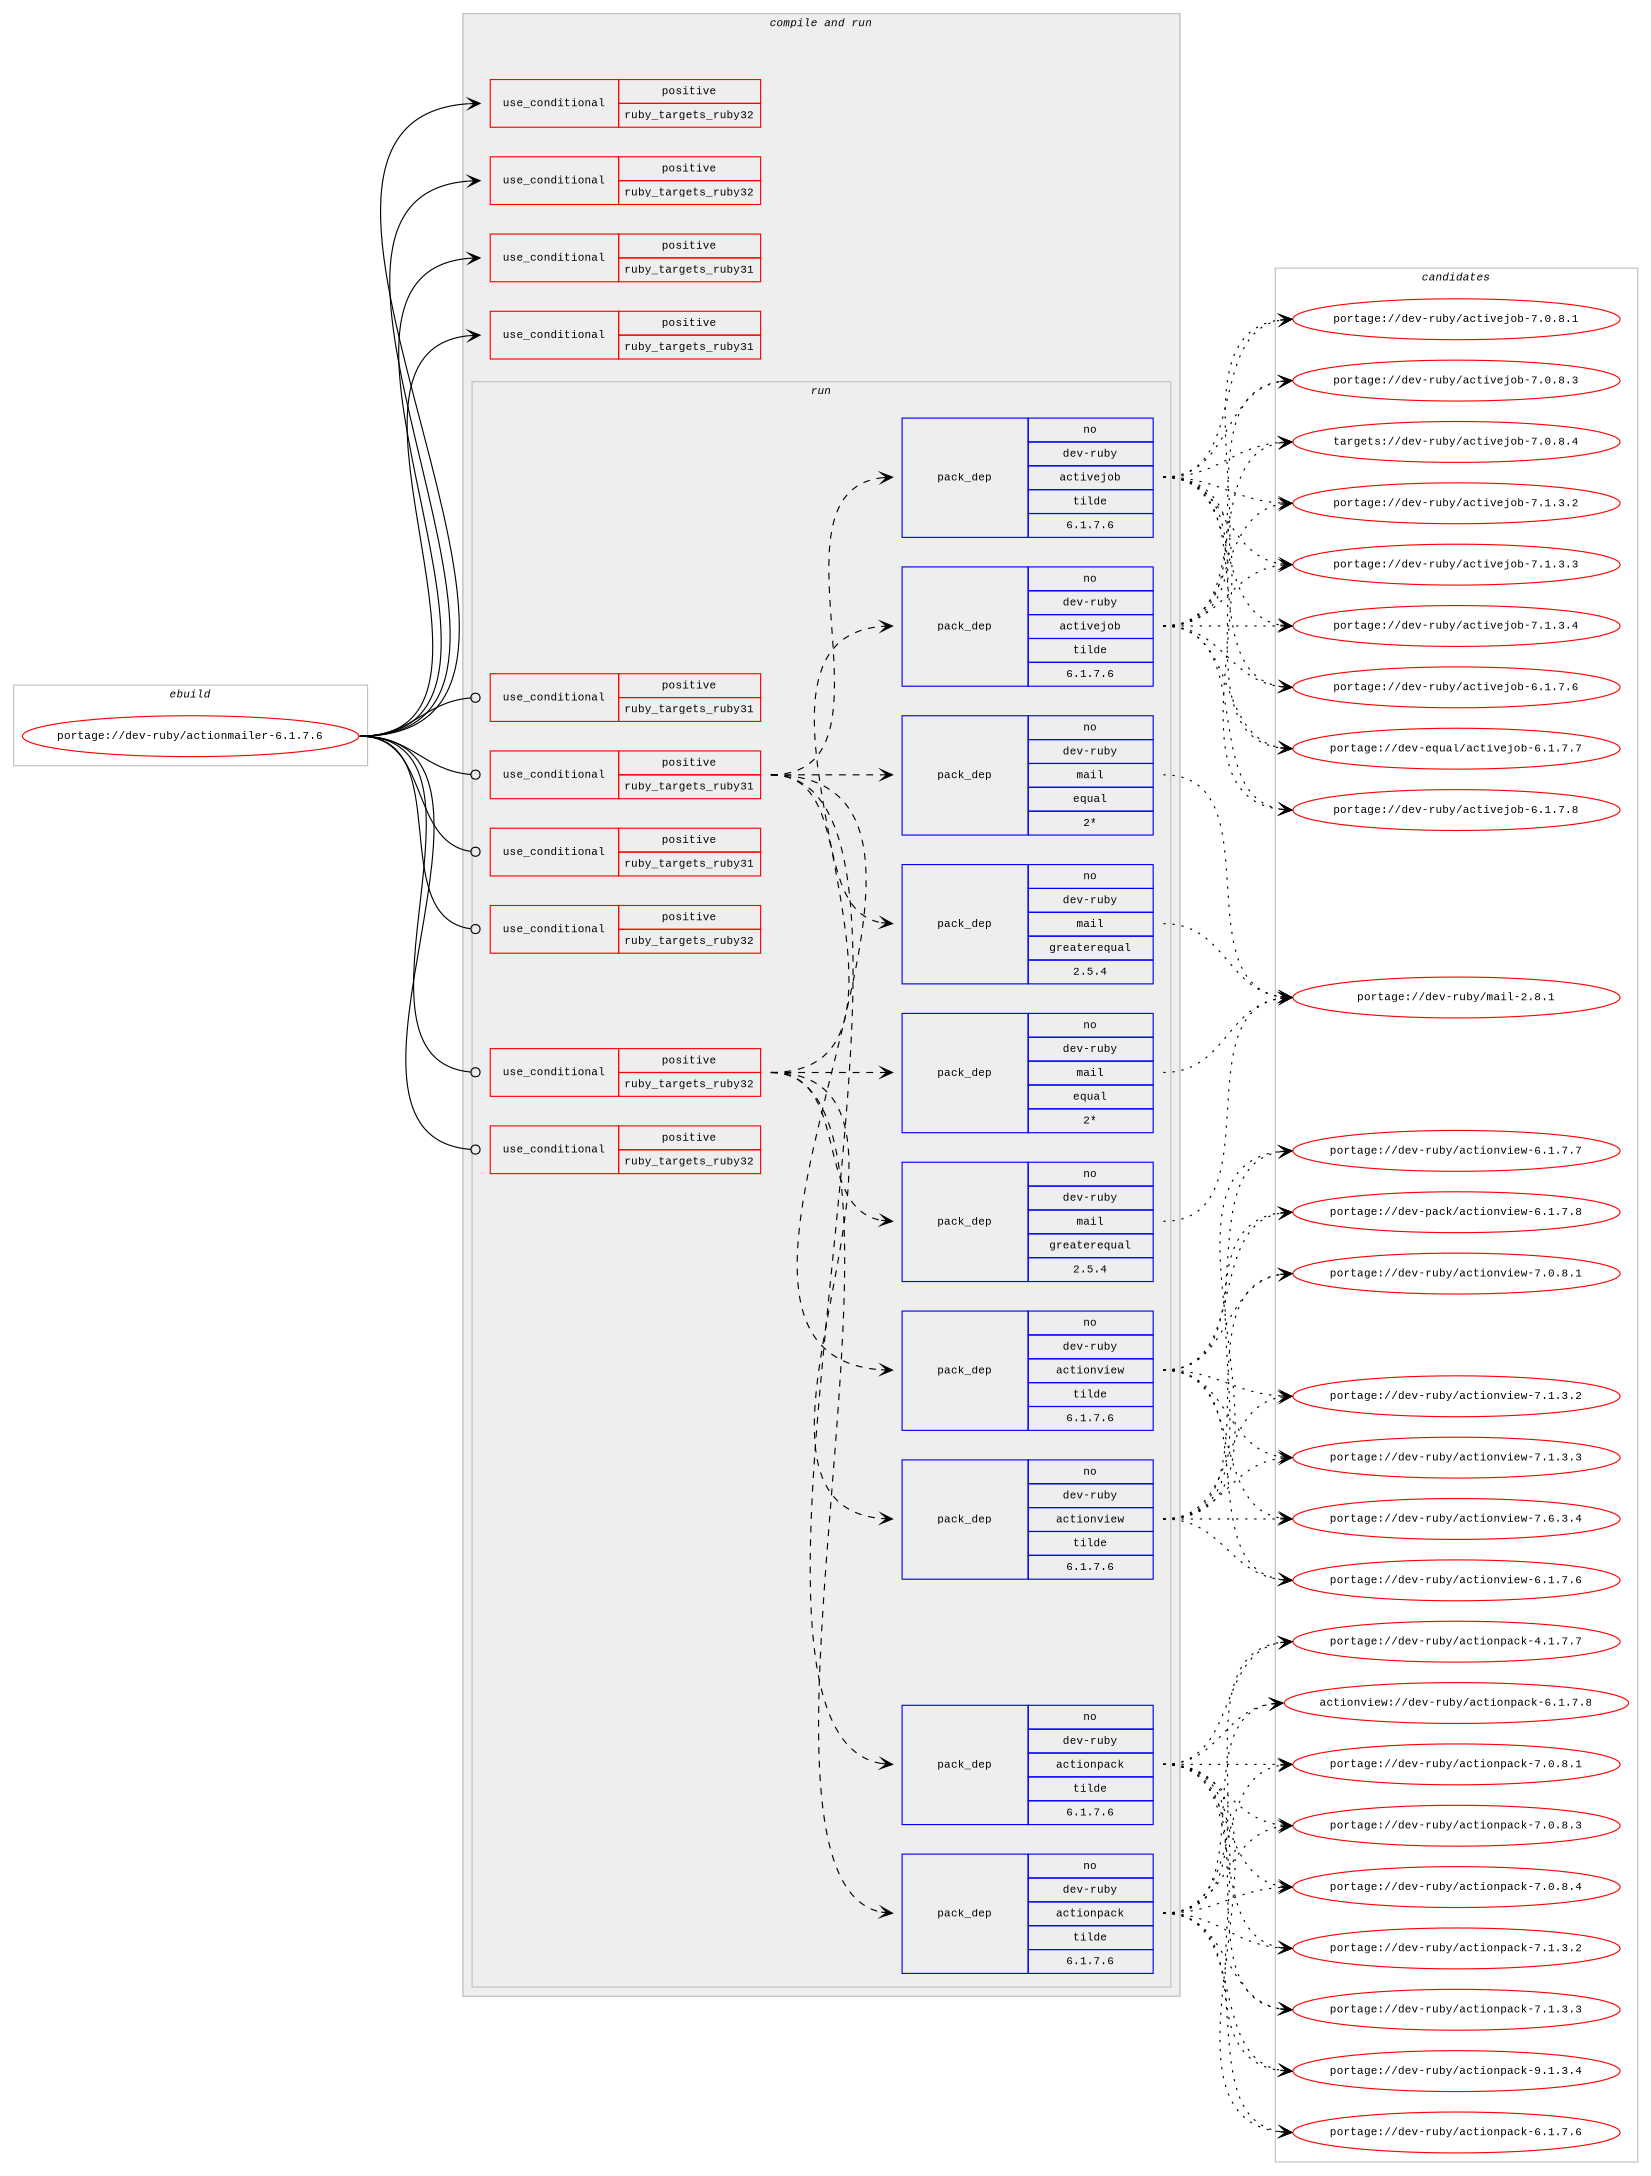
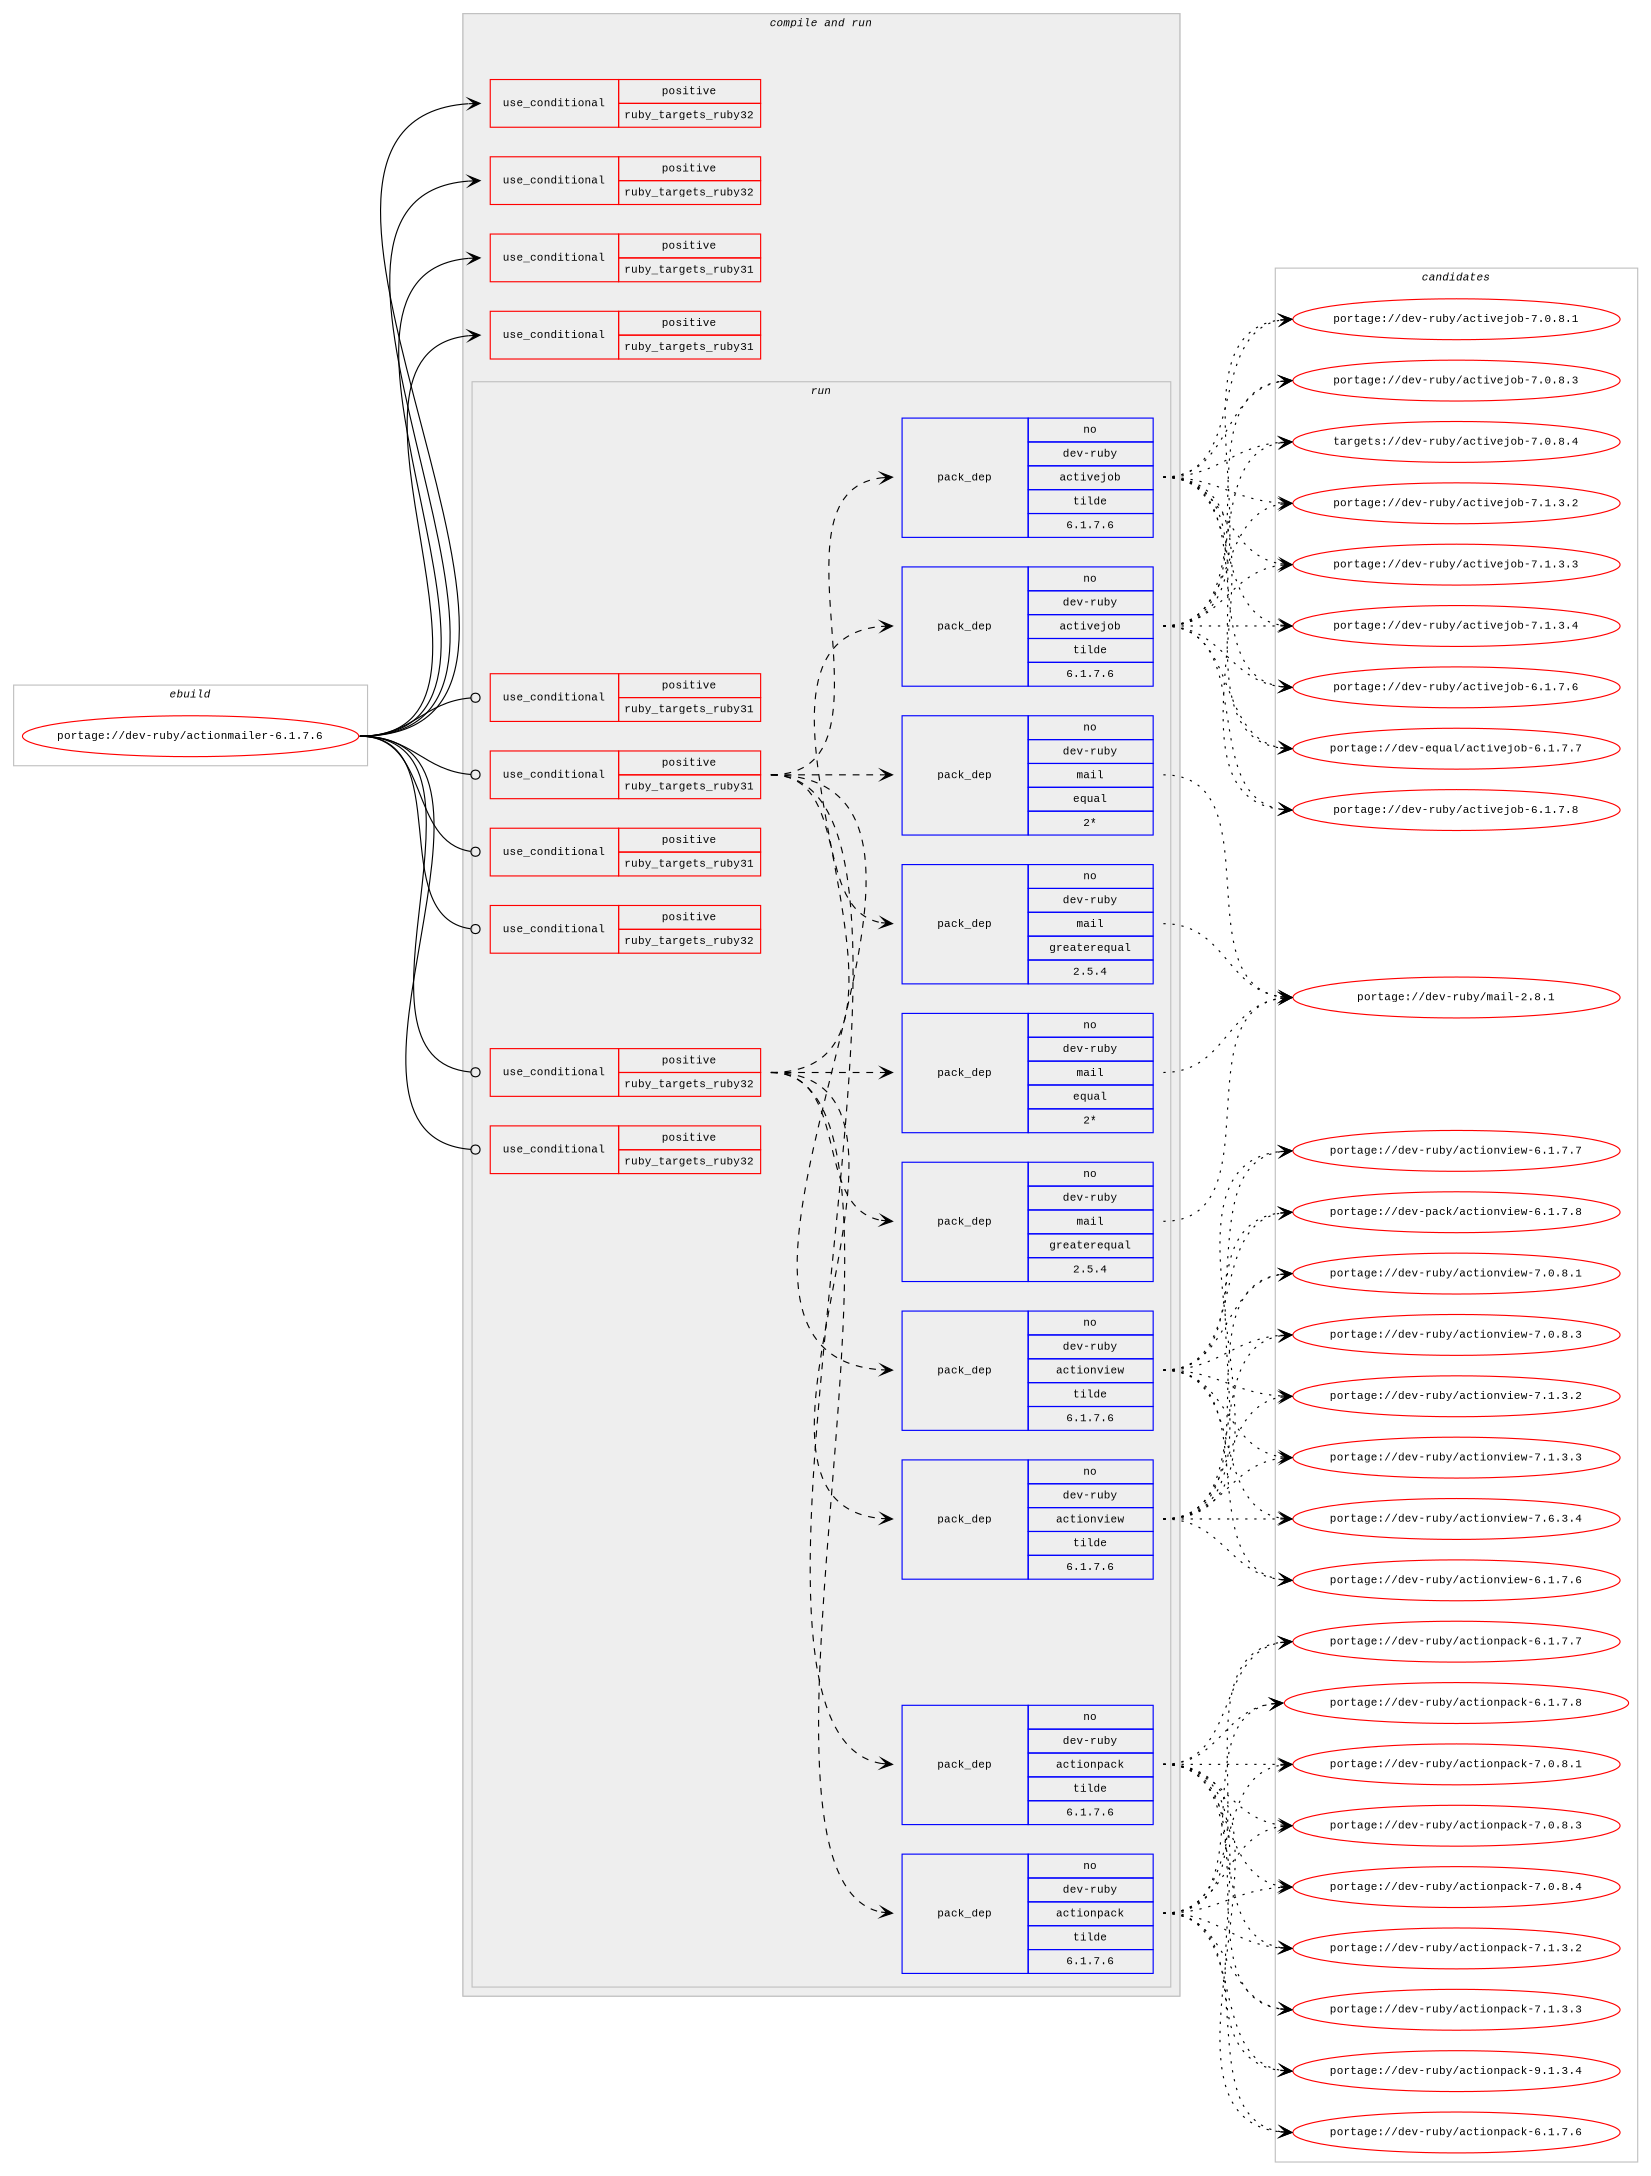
none -> (1456, 1335)
(1456, 1642) -> (1456, 1642)
(1456, 1703) -> (1456, 1703)
